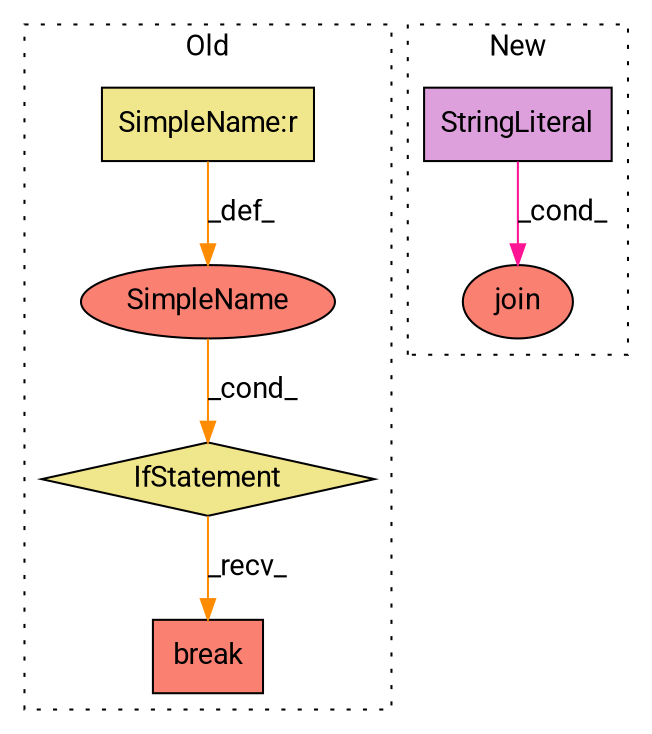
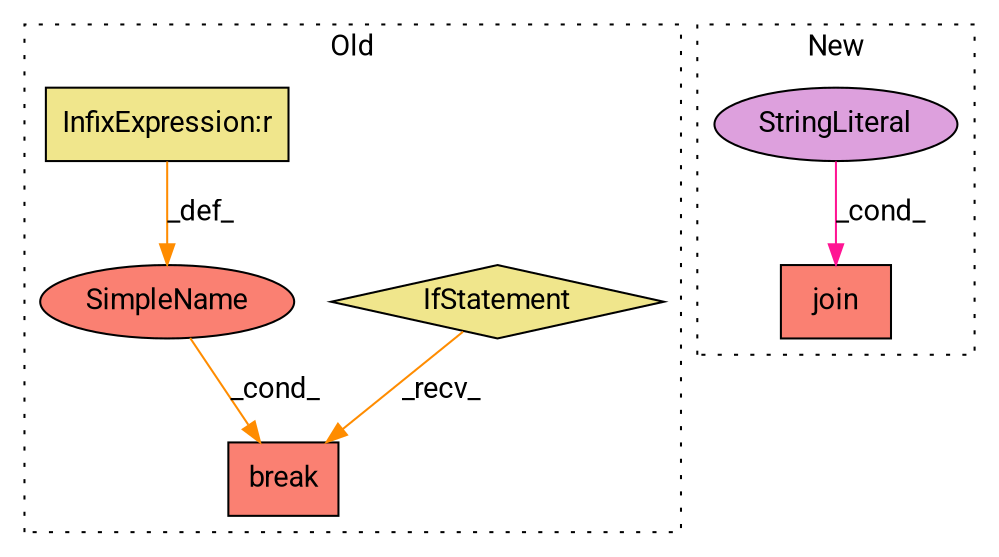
(208, 124) -> (167, 124)
(518, 124) -> (836, 124)
(518, 302) -> (836, 302)
(208, 380) -> (219, 381)
